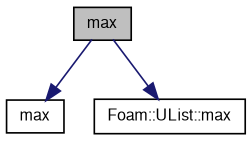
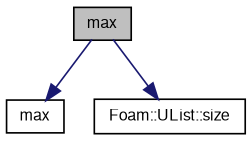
(170, 116) -> (170, 116)
